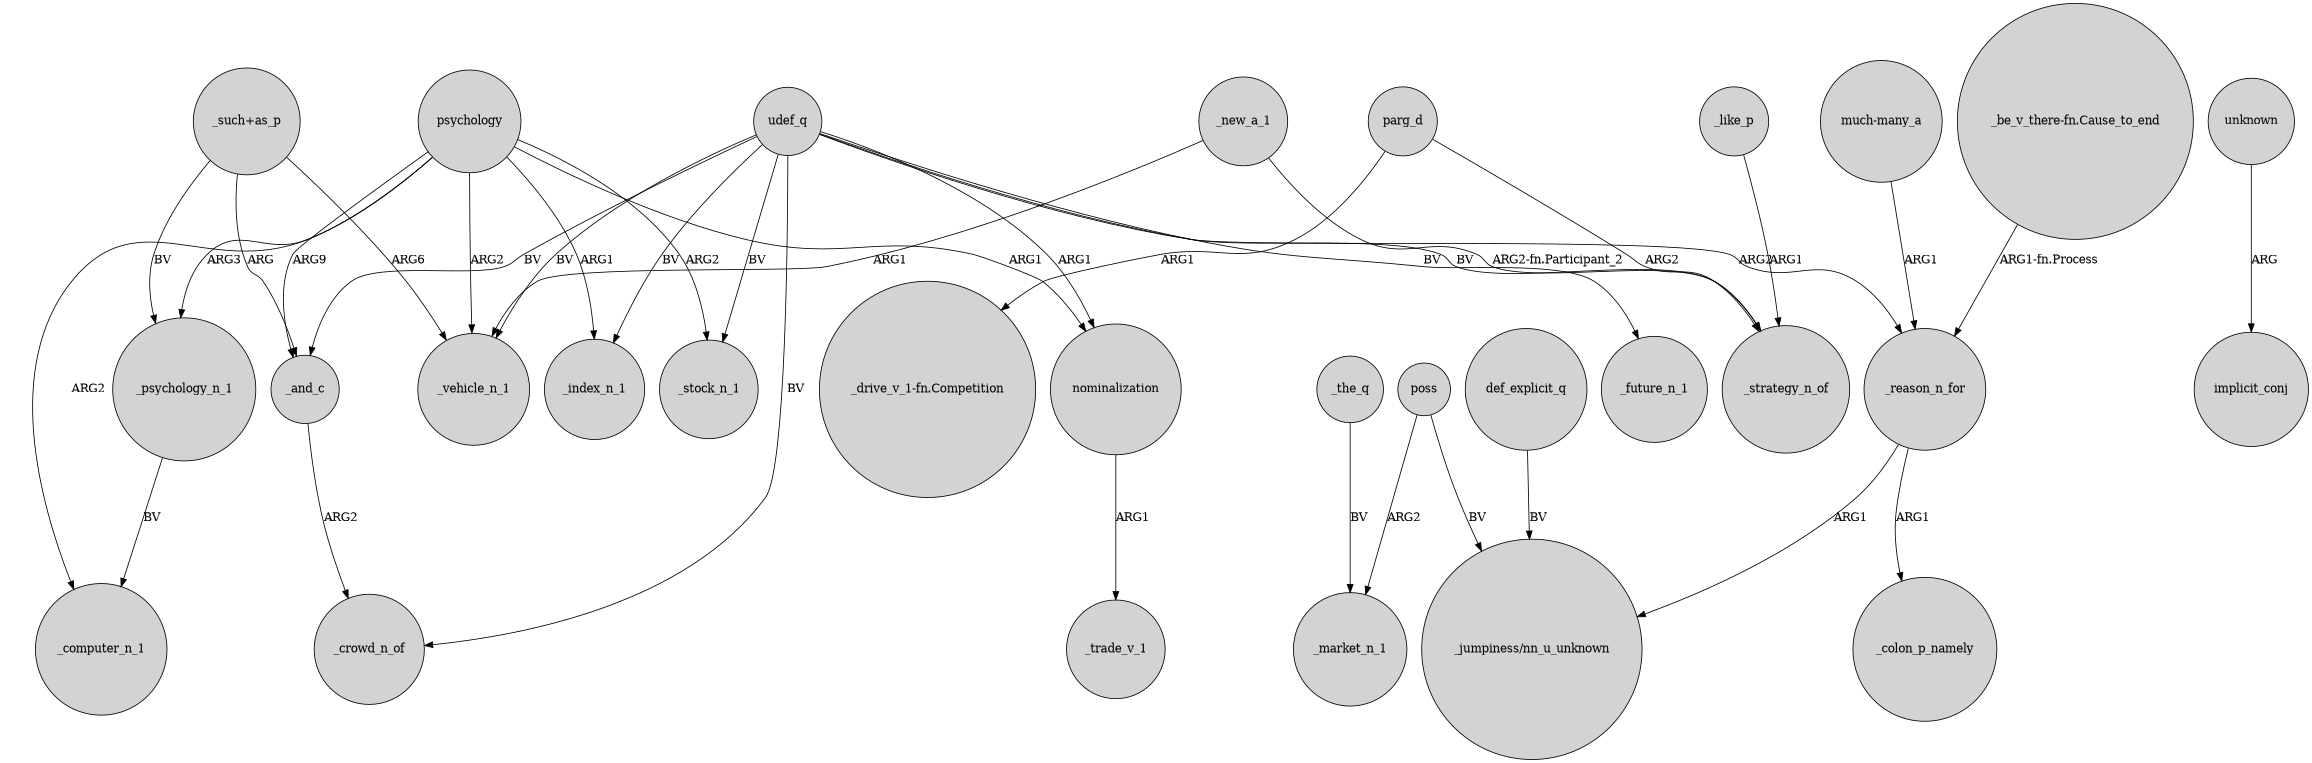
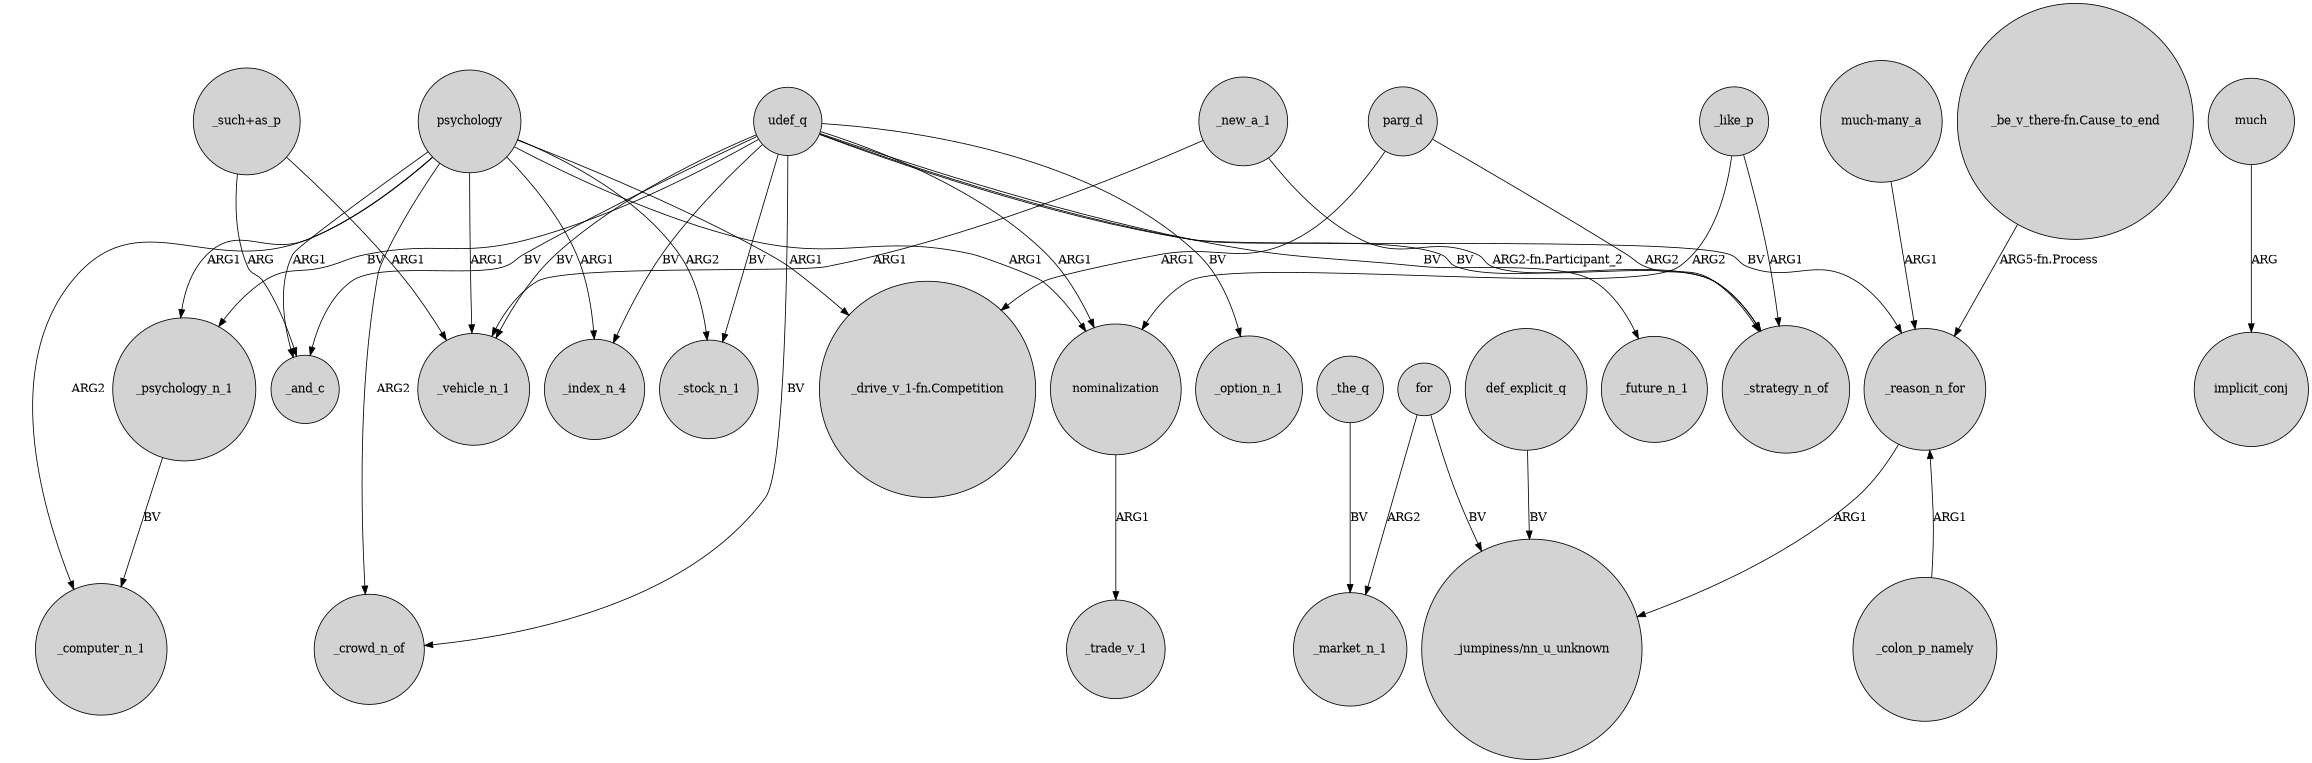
(2251, 121) -> (2251, 121)
none -> (687, 213)
(163, 232) -> (492, 246)
(224, 260) -> (224, 260)
(310, 260) -> (310, 260)
(408, 260) -> (408, 260)
(487, 260) -> (487, 260)
(1756, 260) -> (1756, 260)
(2049, 260) -> (2049, 260)
none -> (1467, 277)
(595, 389) -> (595, 389)
none -> (1249, 389)
(1424, 389) -> (1424, 389)
(320, 509) -> (366, 366)
(1896, 510) -> (1933, 518)
